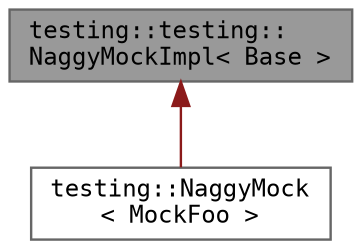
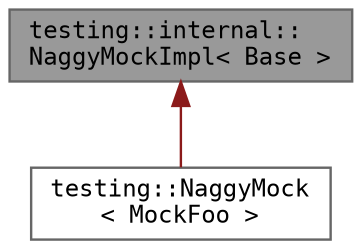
(181, 46) -> (181, 46)
